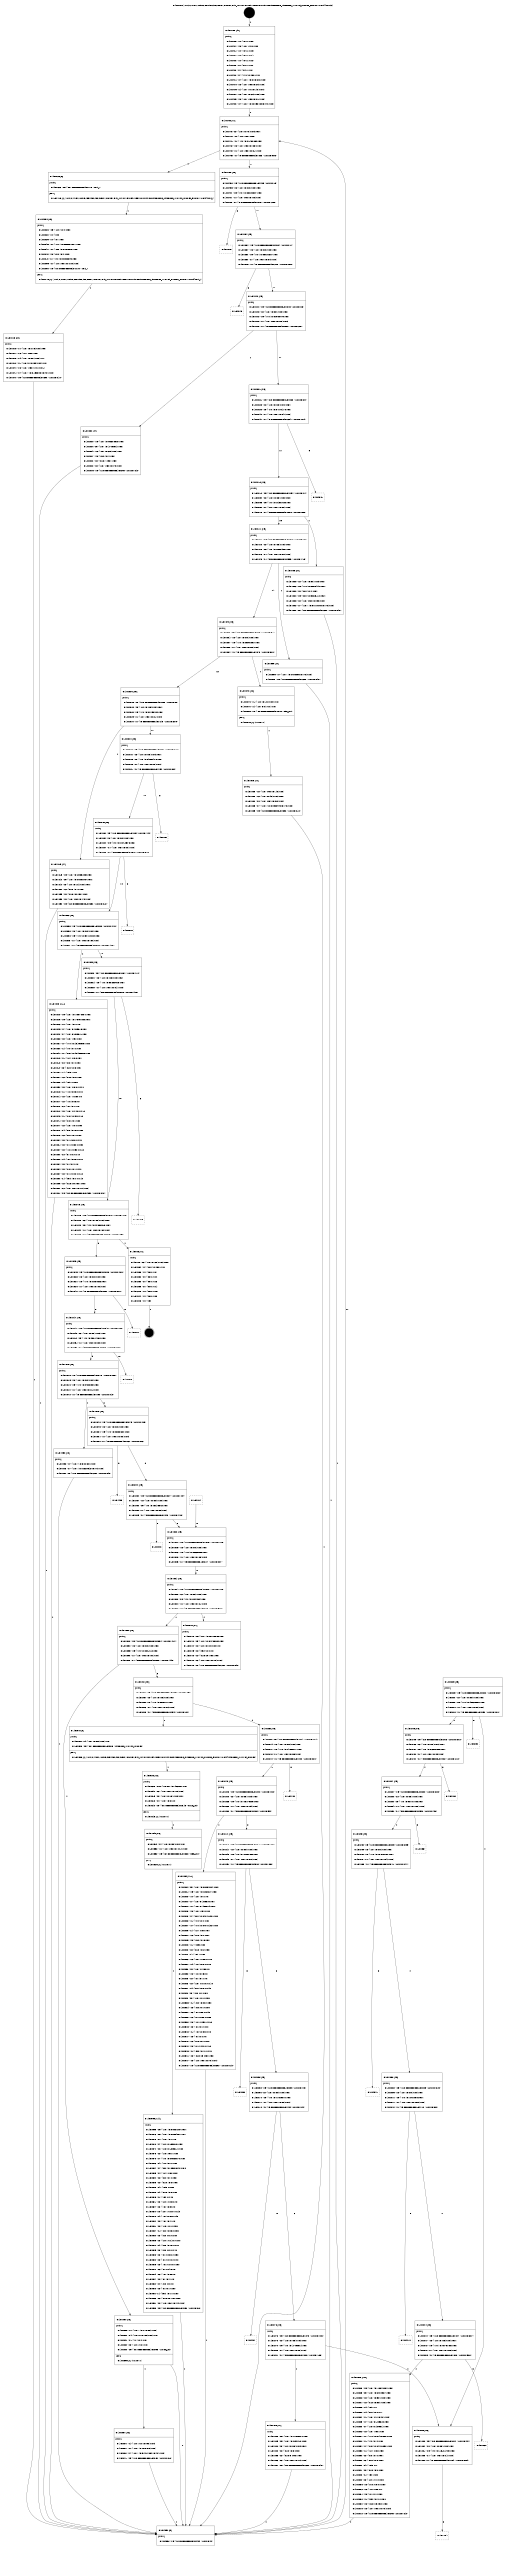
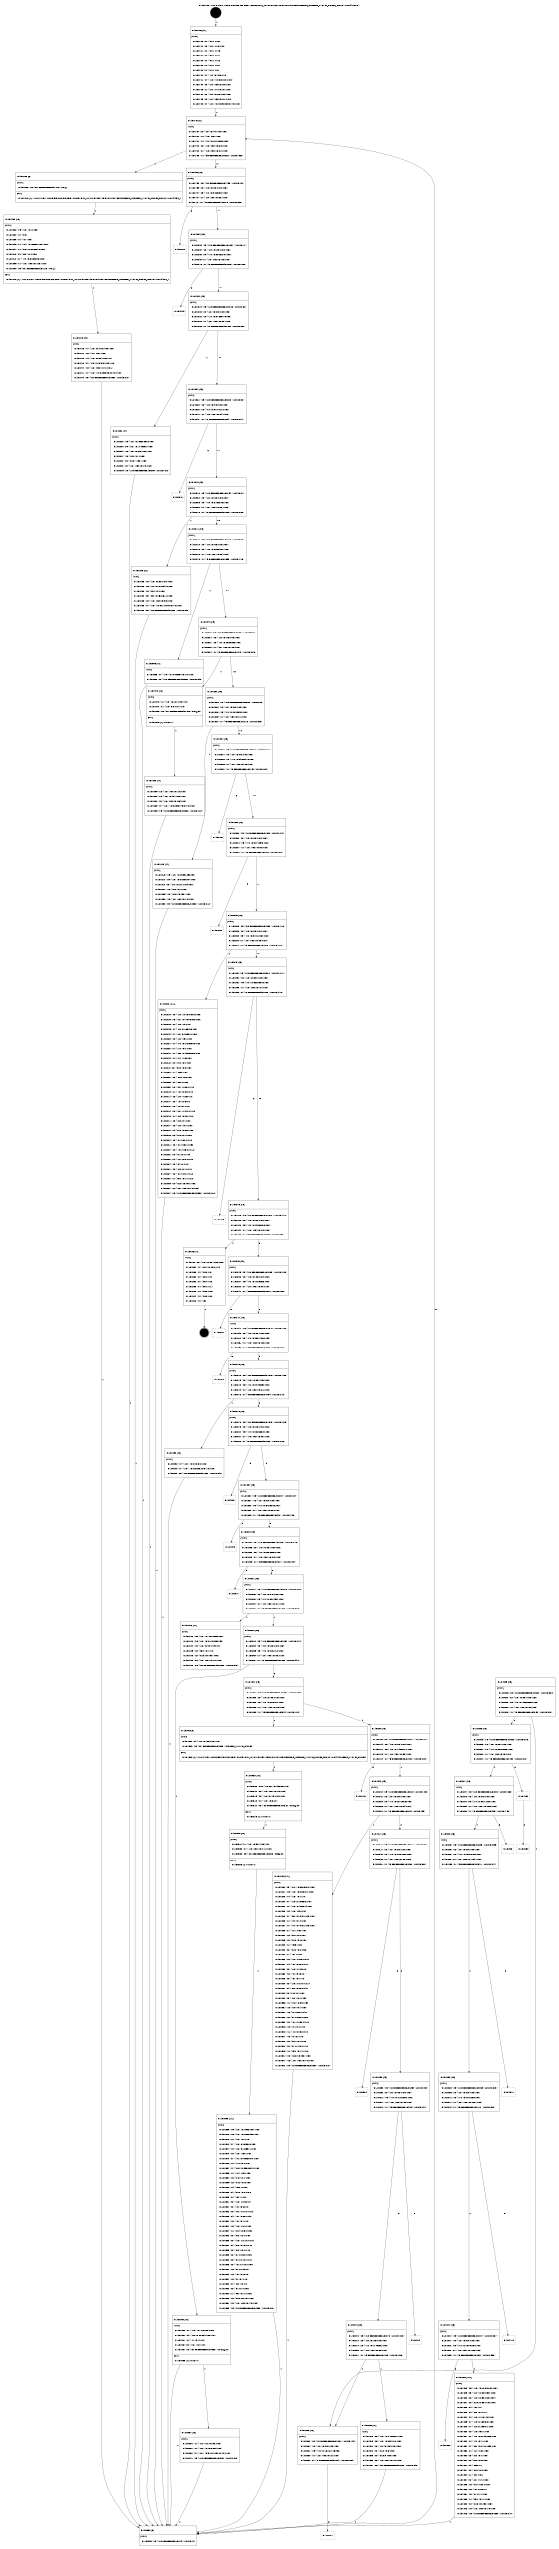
(196, 1515) -> (240, 1576)
(473, 1727) -> (523, 1822)
